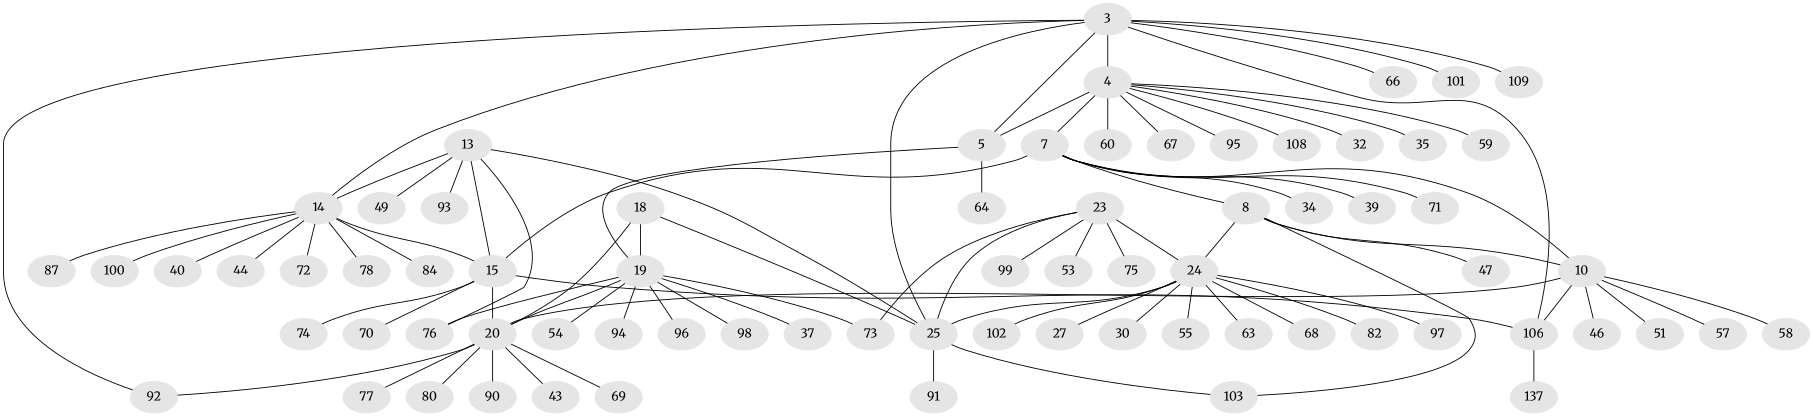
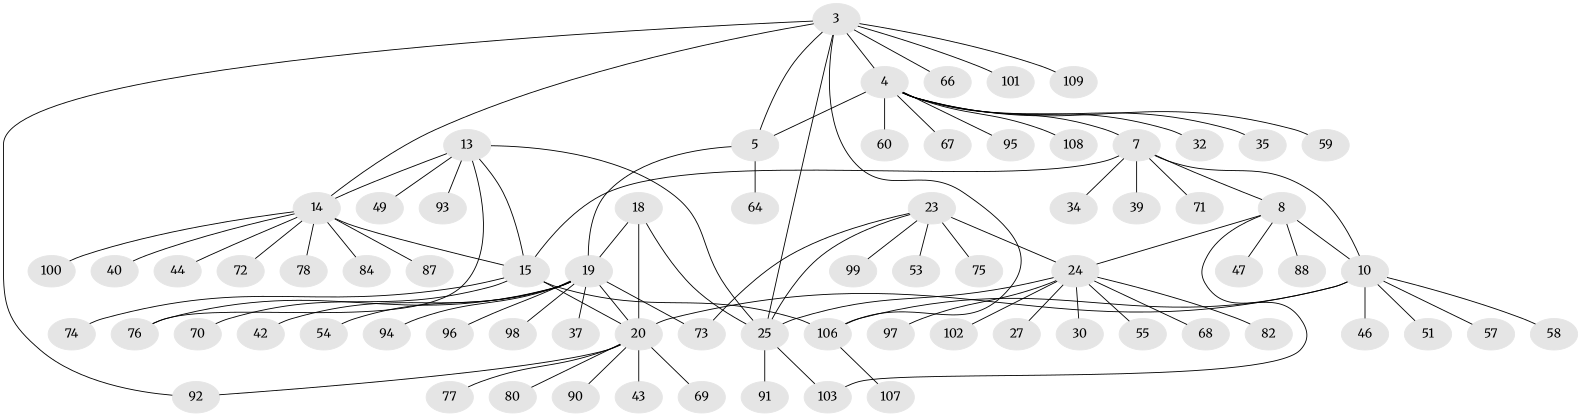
none -> (1302, 271)
none -> (261, 334)
(1249, 334) -> none
(1534, 397) -> (891, 397)
